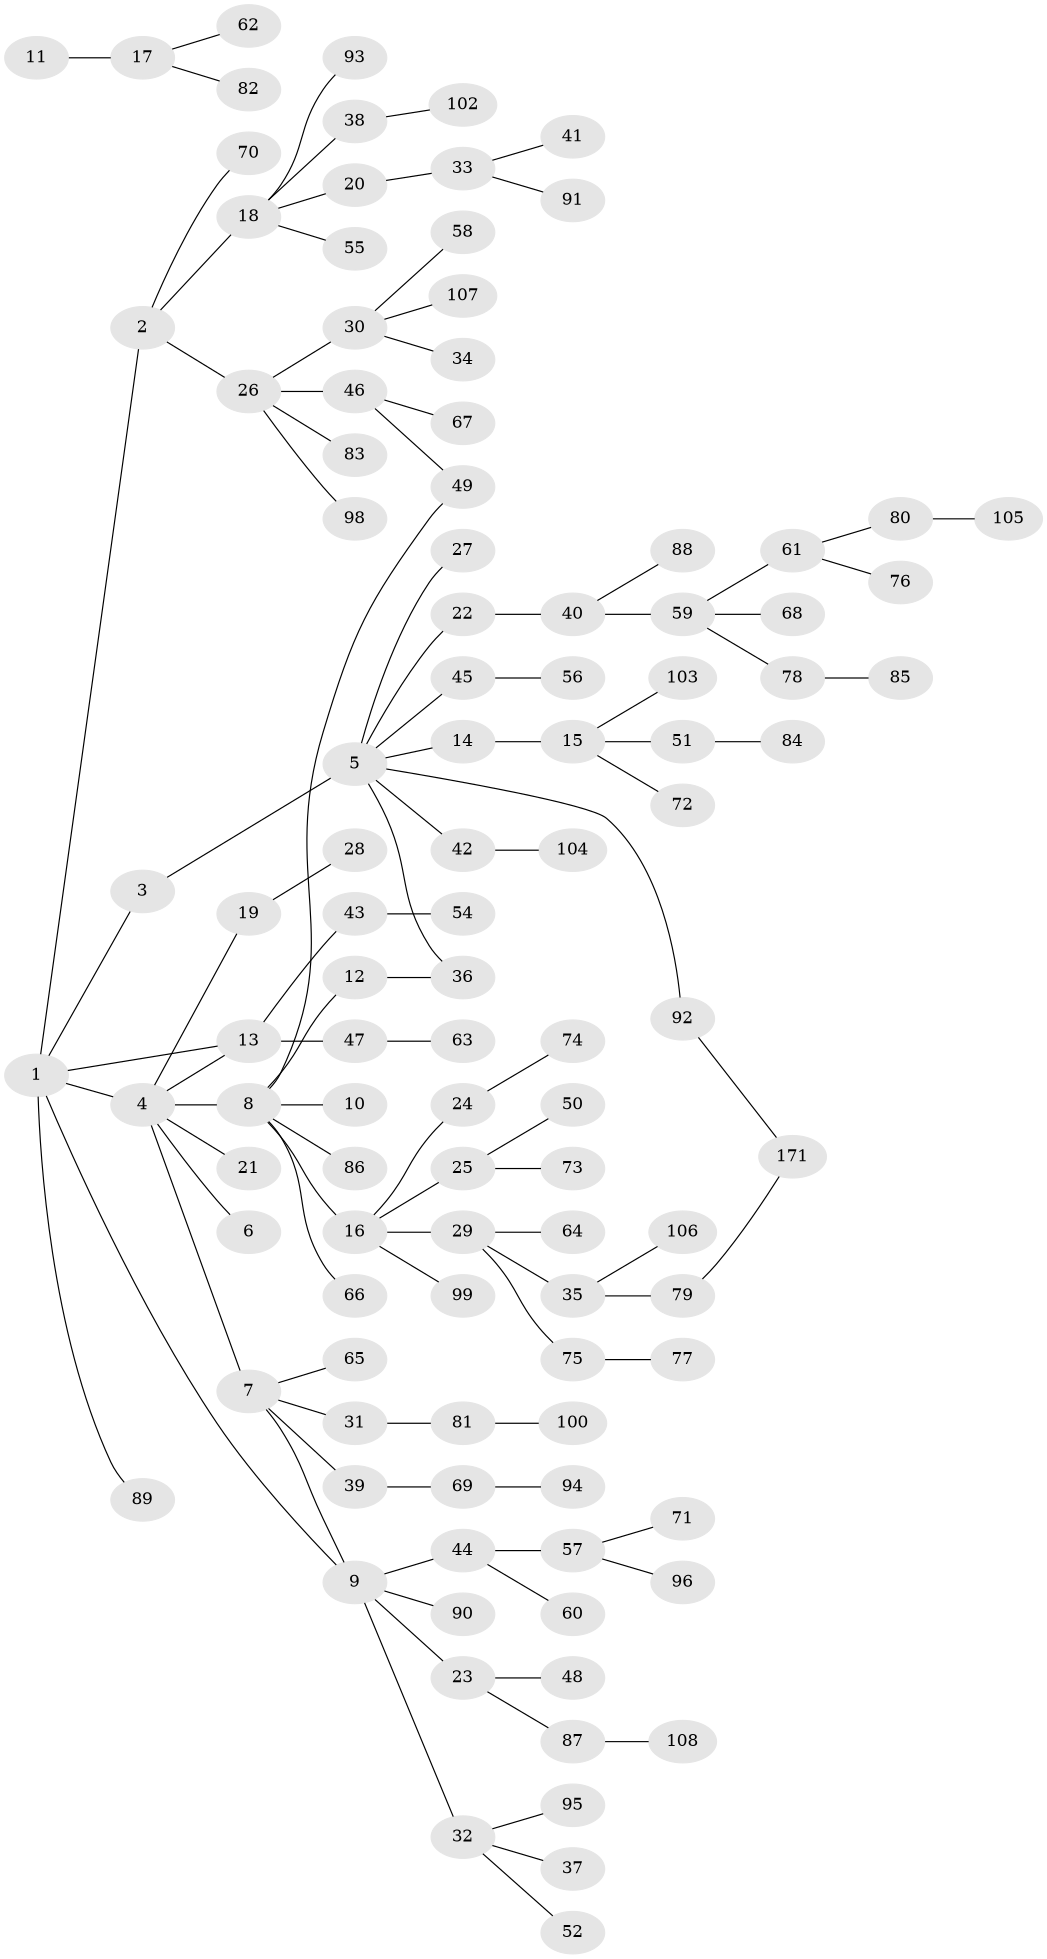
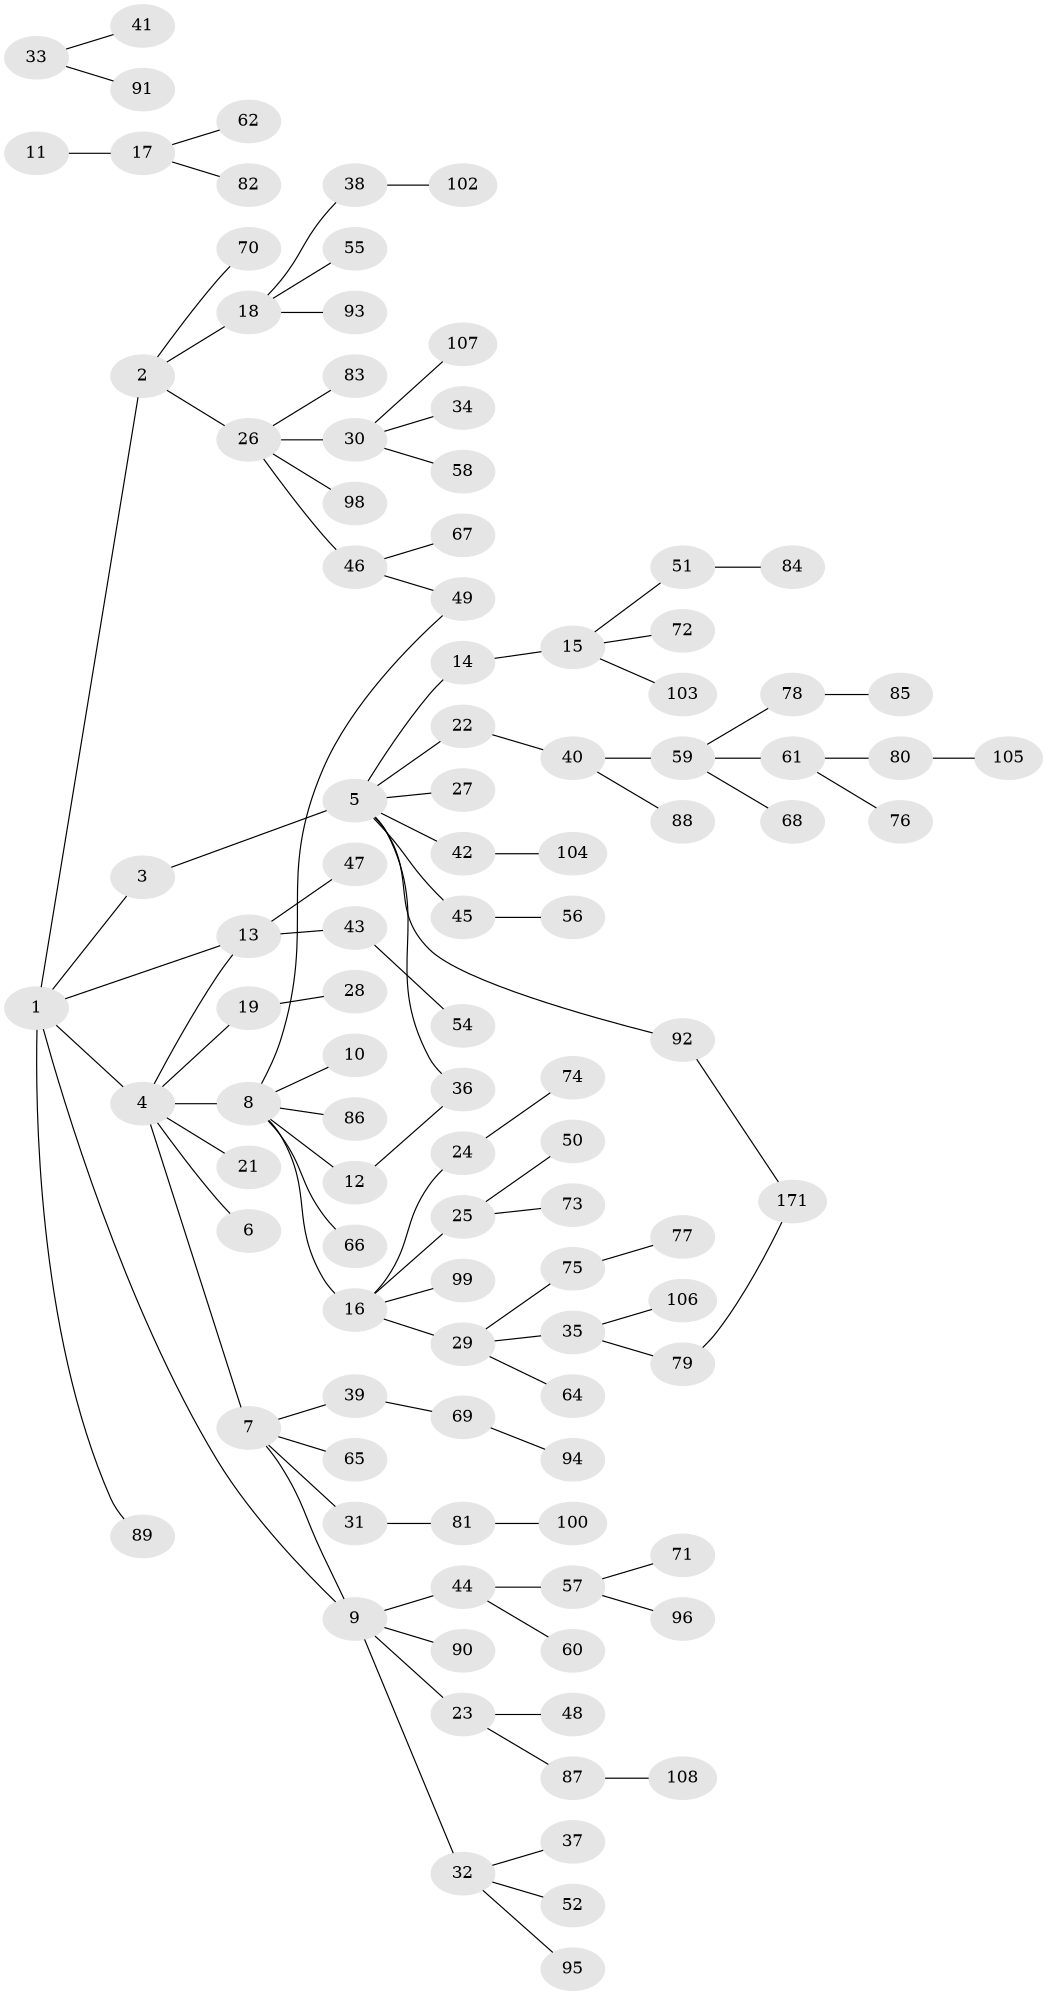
(355, 185) -> none
(463, 1041) -> none
